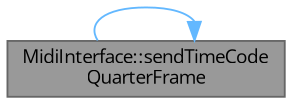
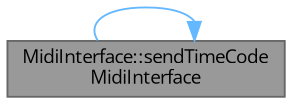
(146, 69) -> (146, 69)
